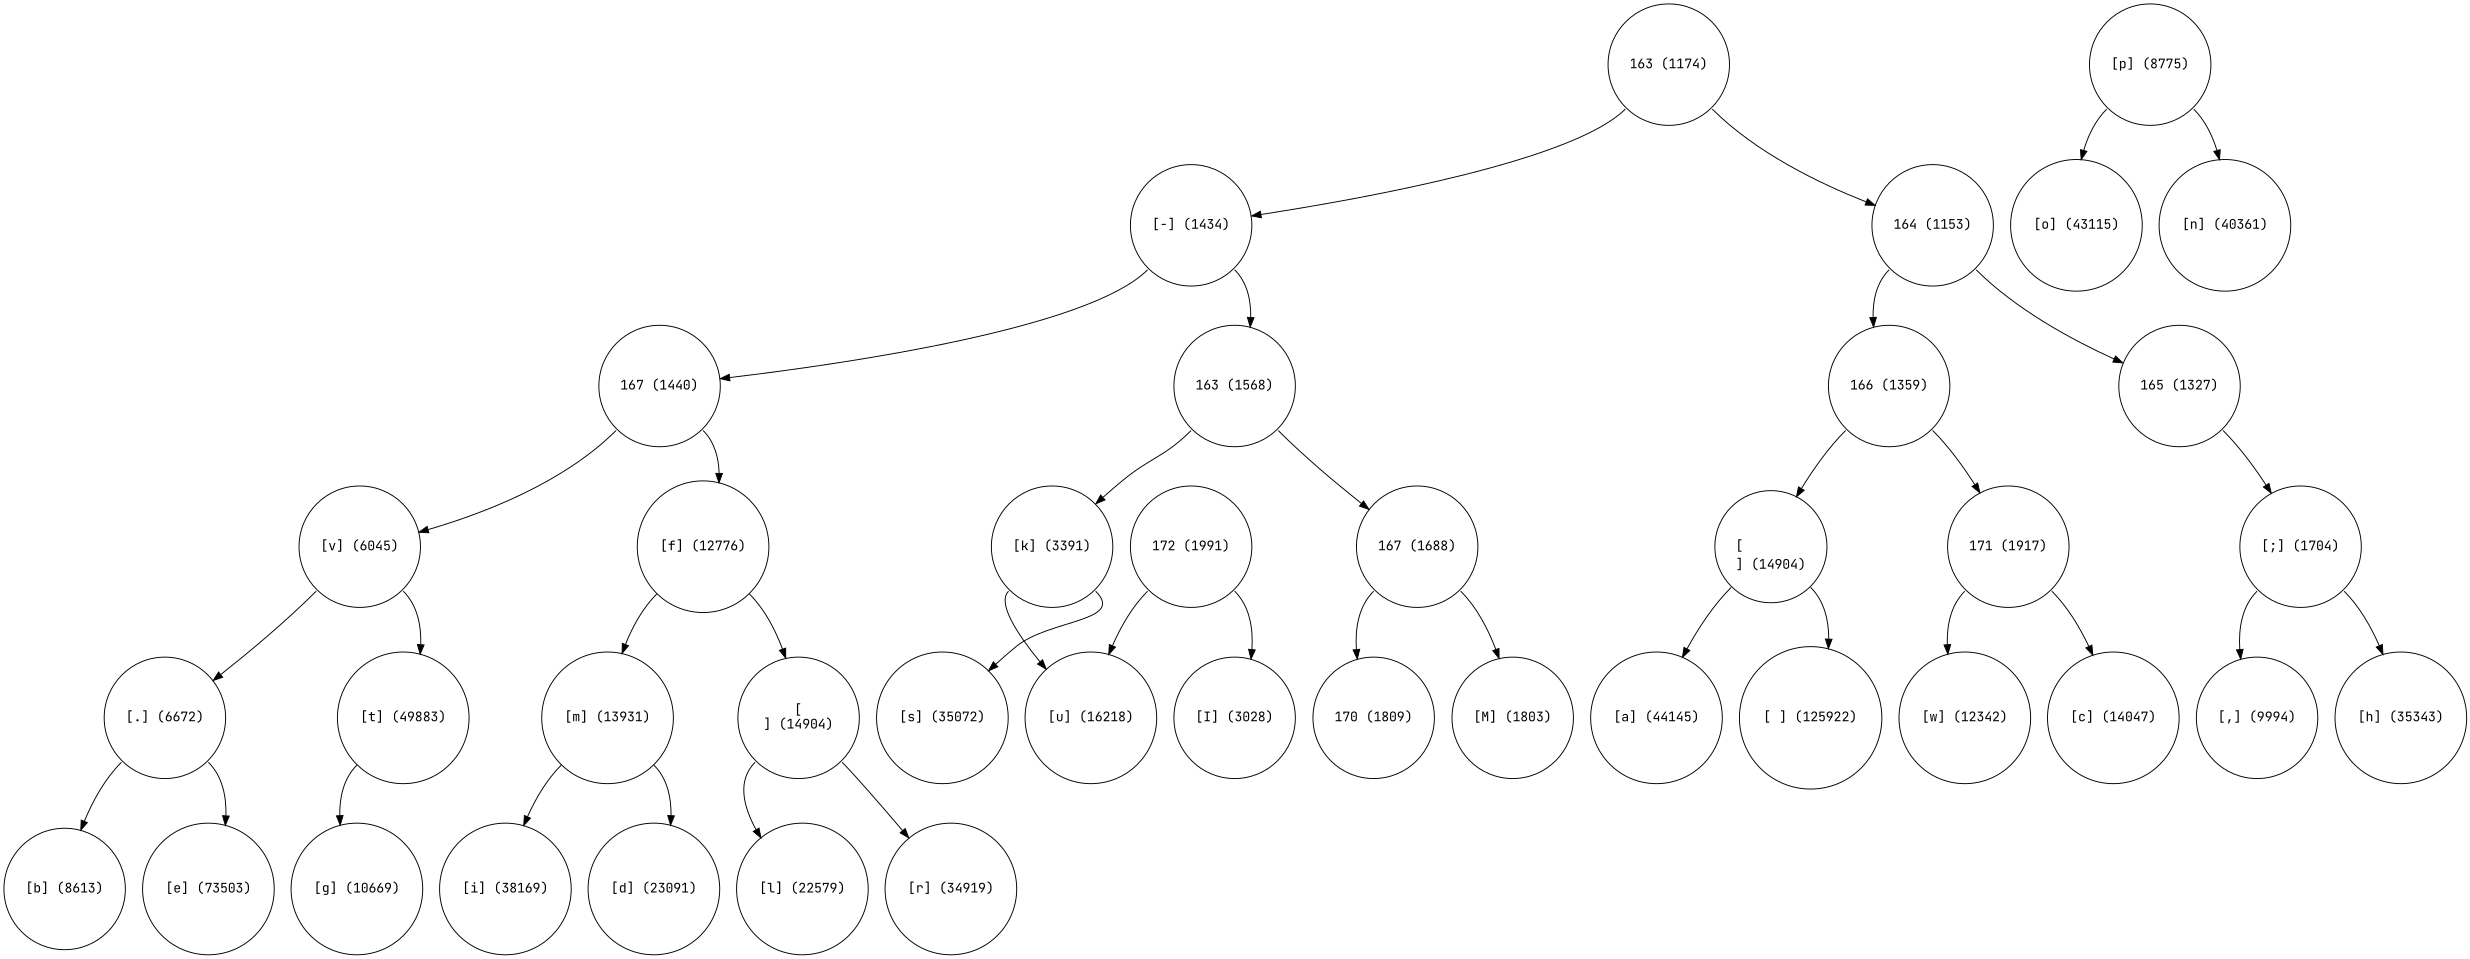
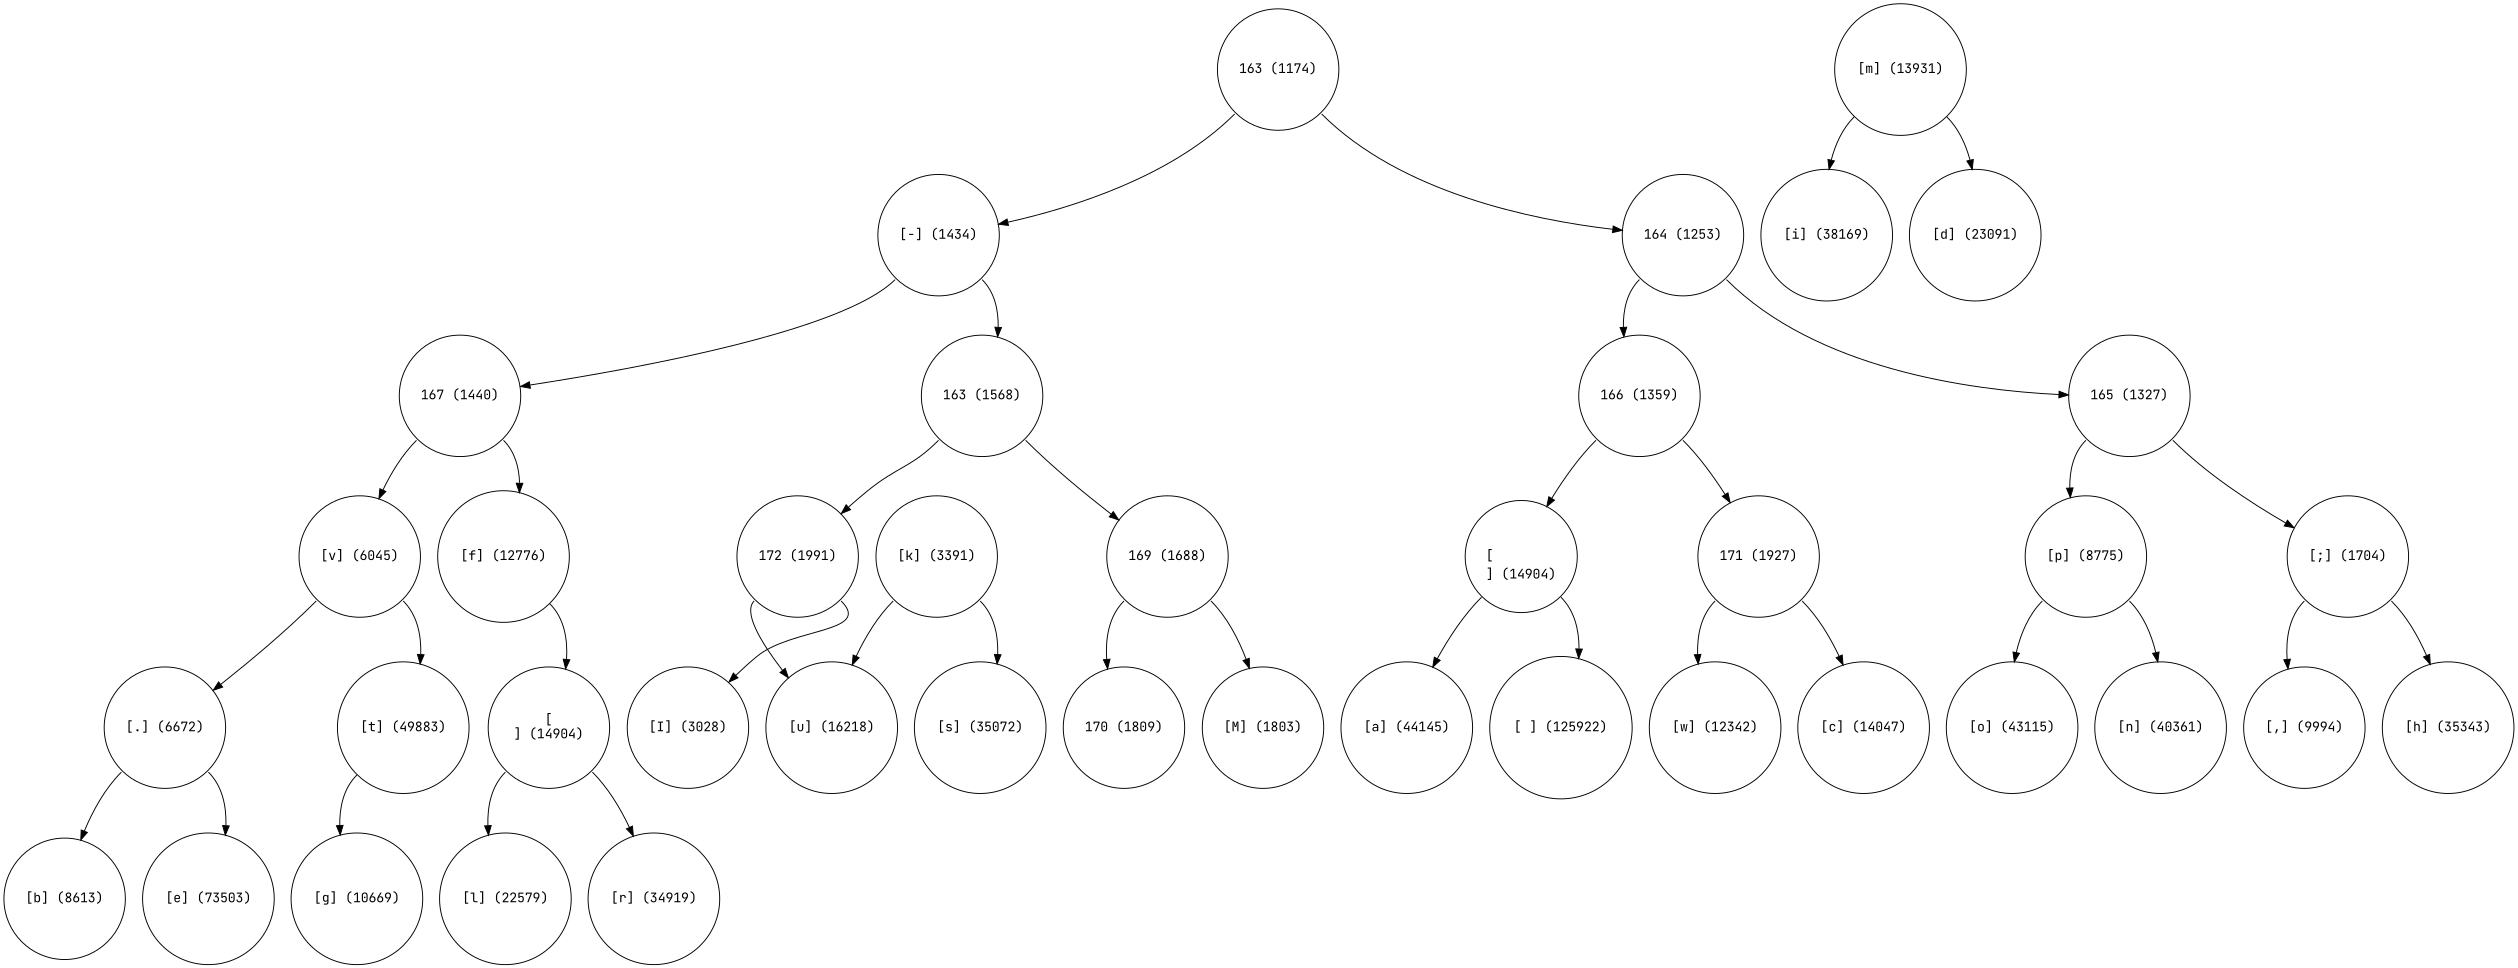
(1933, 225) -> (1683, 235)
none -> (2073, 462)
(1147, 463) -> (893, 473)
(1417, 547) -> (1167, 557)
(2008, 547) -> (1759, 557)
(639, 618) -> none
